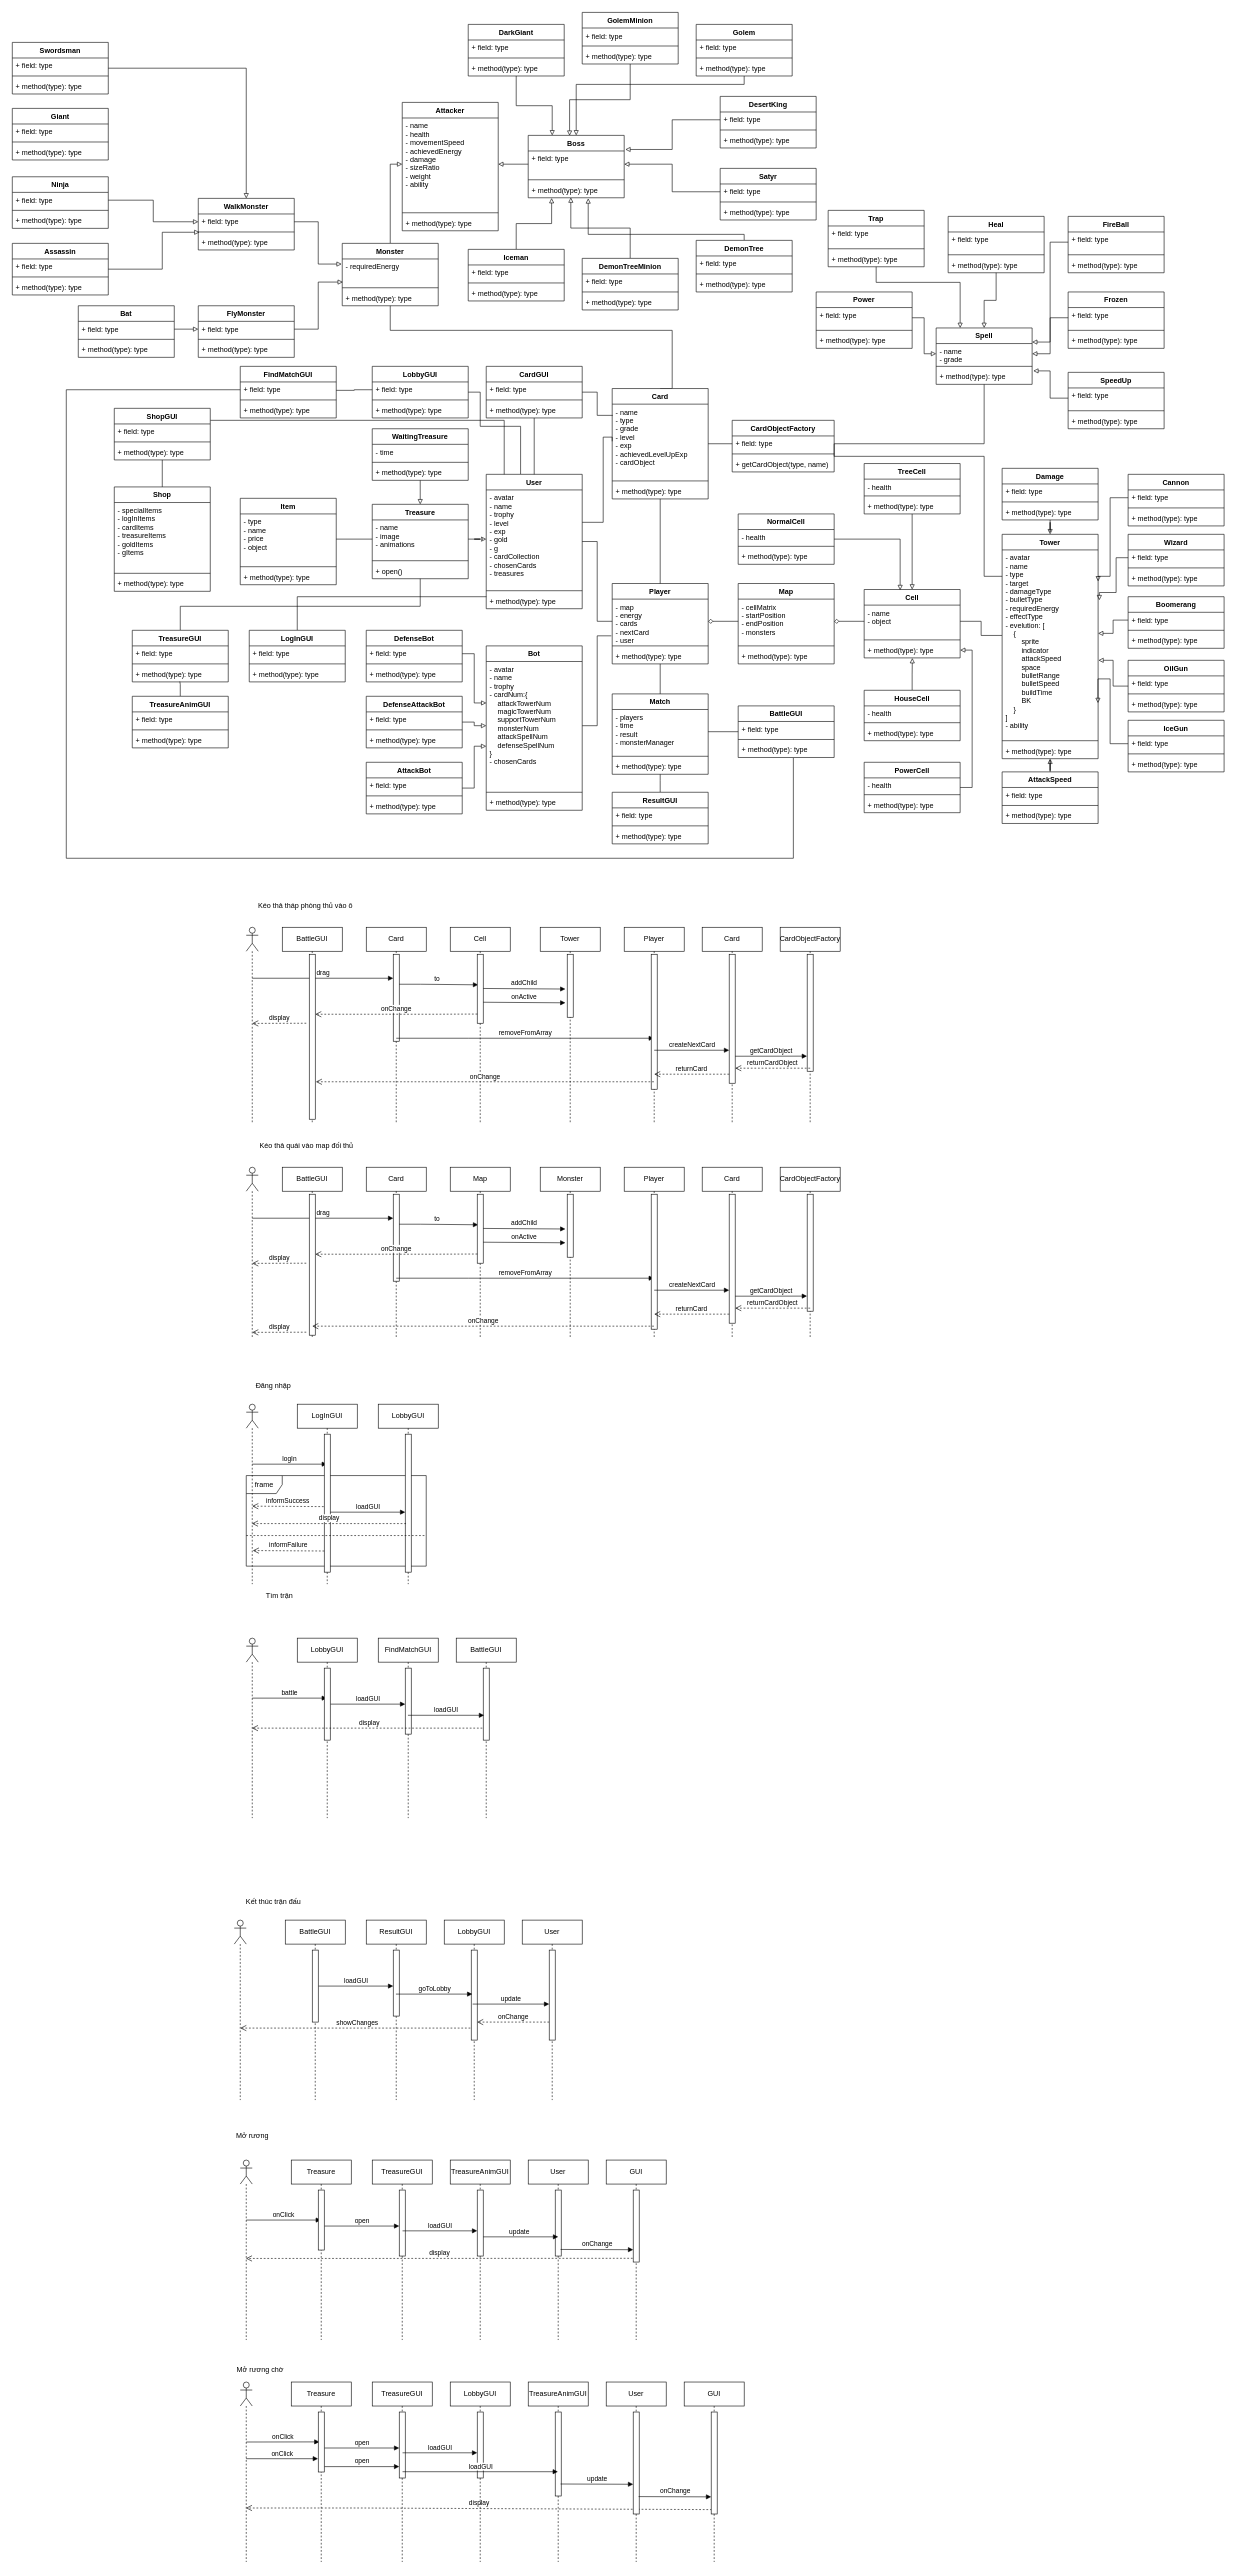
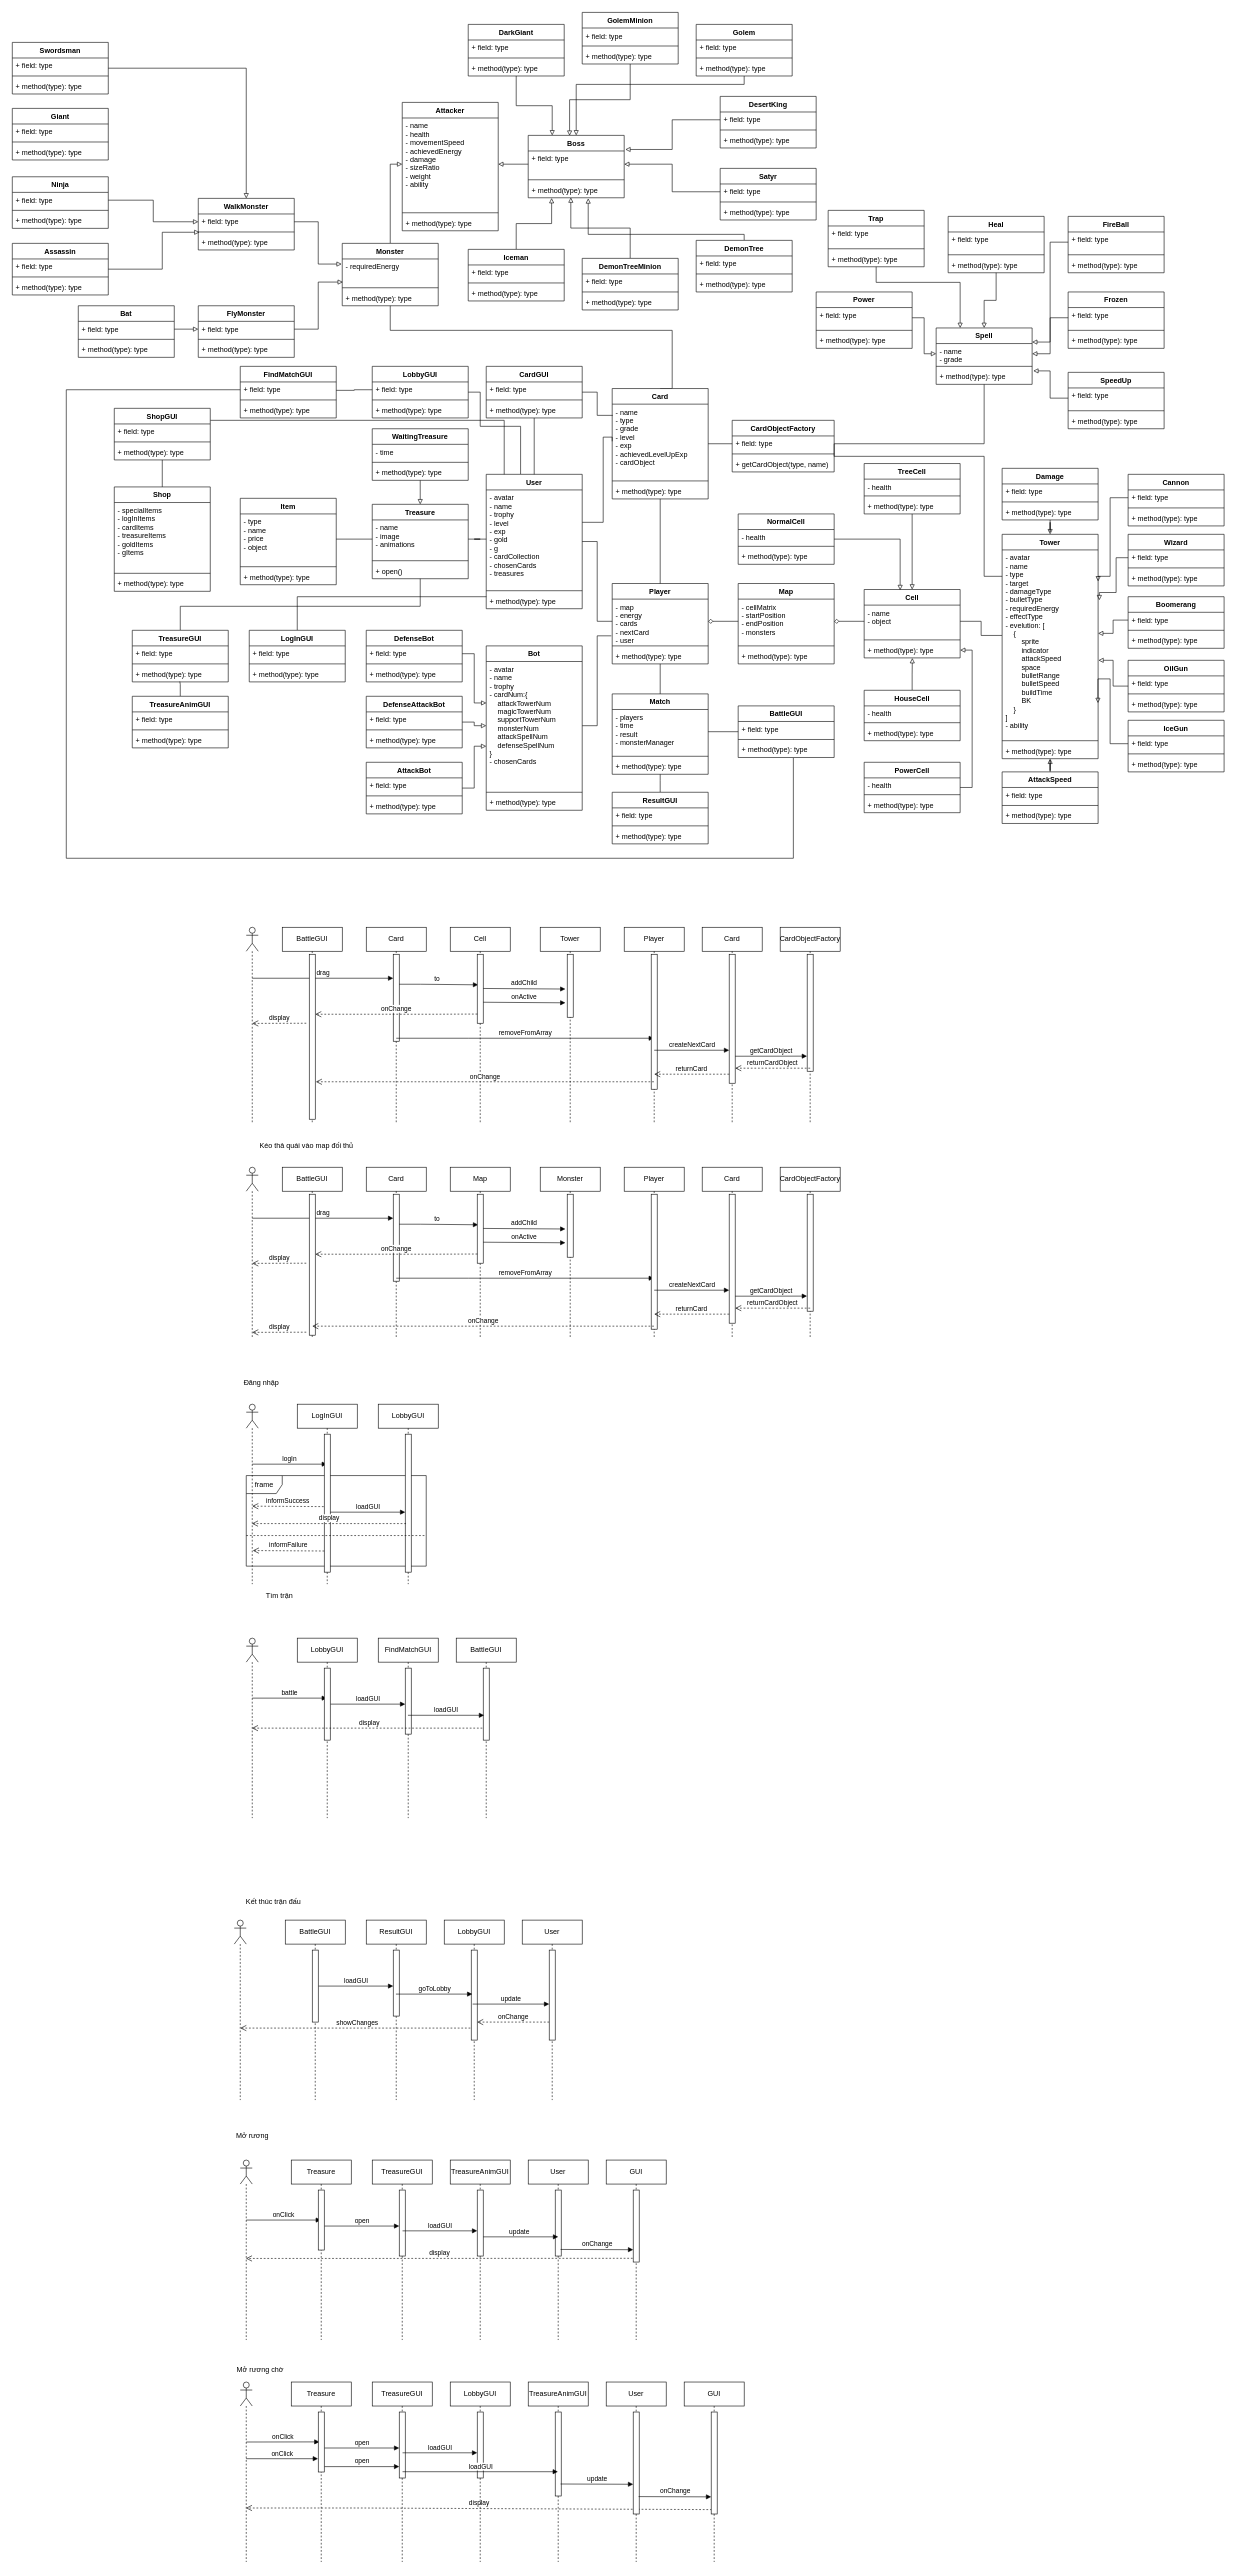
(480, 539) -> (481, 539)
(306, 906) -> none
(273, 1386) -> (261, 1383)
